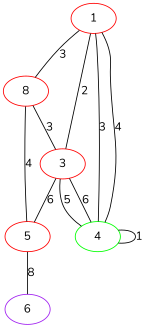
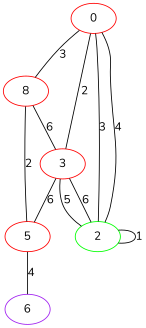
(94, 18) -> (94, 18)
(50, 128) -> (50, 128)
(29, 164) -> (29, 164)
(98, 237) -> (98, 237)
(31, 273) -> (31, 273)
